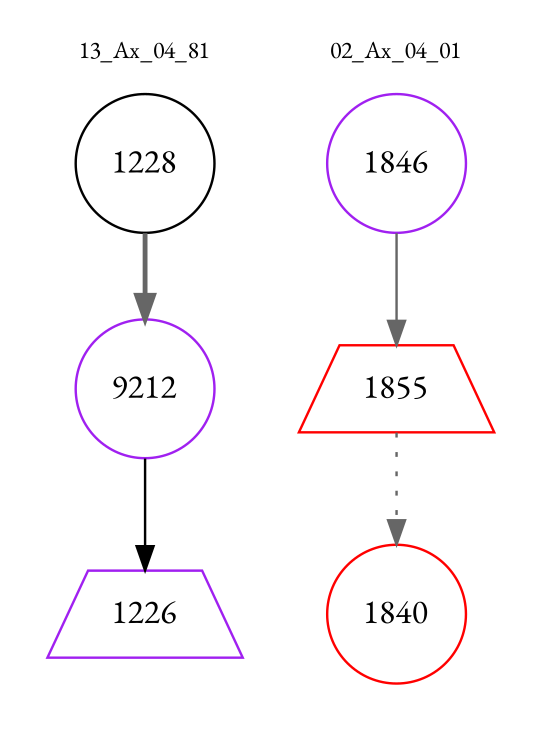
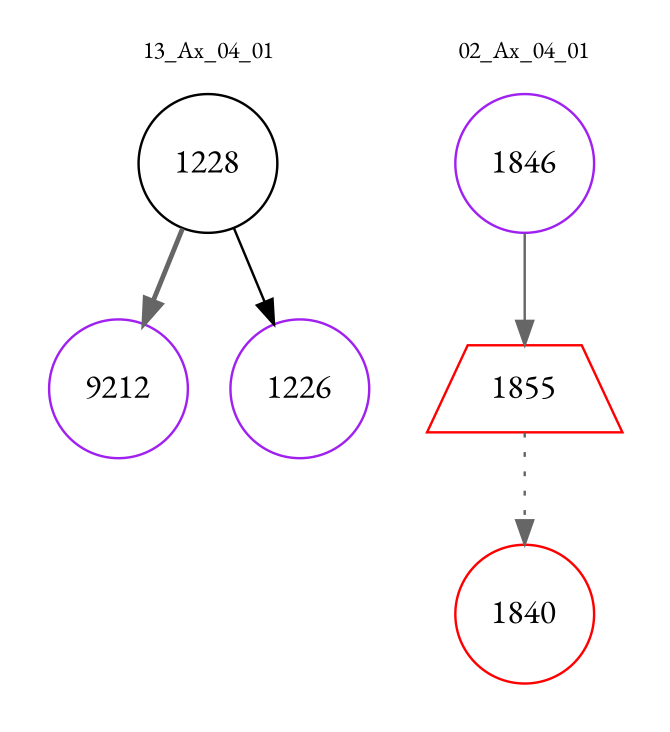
(145, 52) -> (209, 52)
(145, 502) -> (249, 265)
(145, 614) -> (300, 389)
